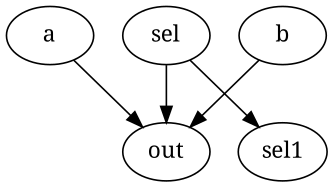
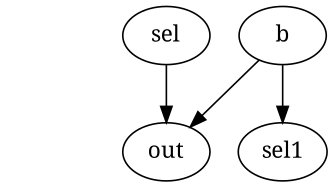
(50, 36) -> none
(217, 86) -> (283, 86)
